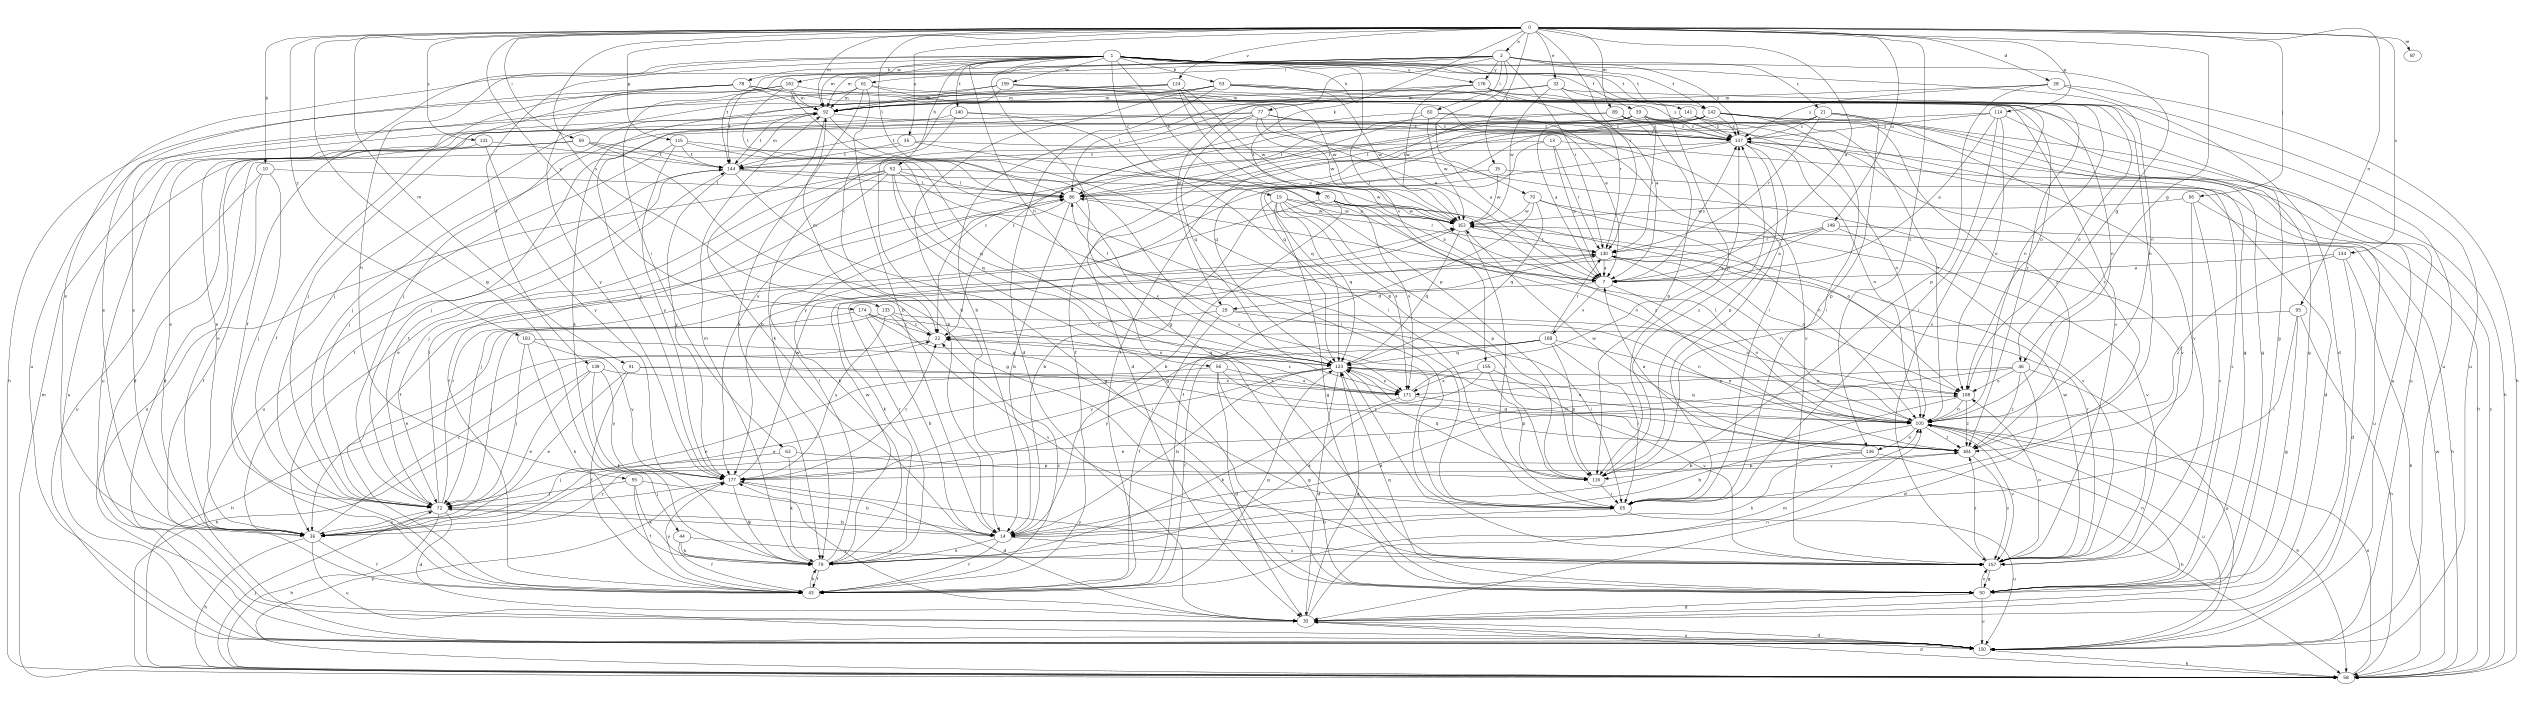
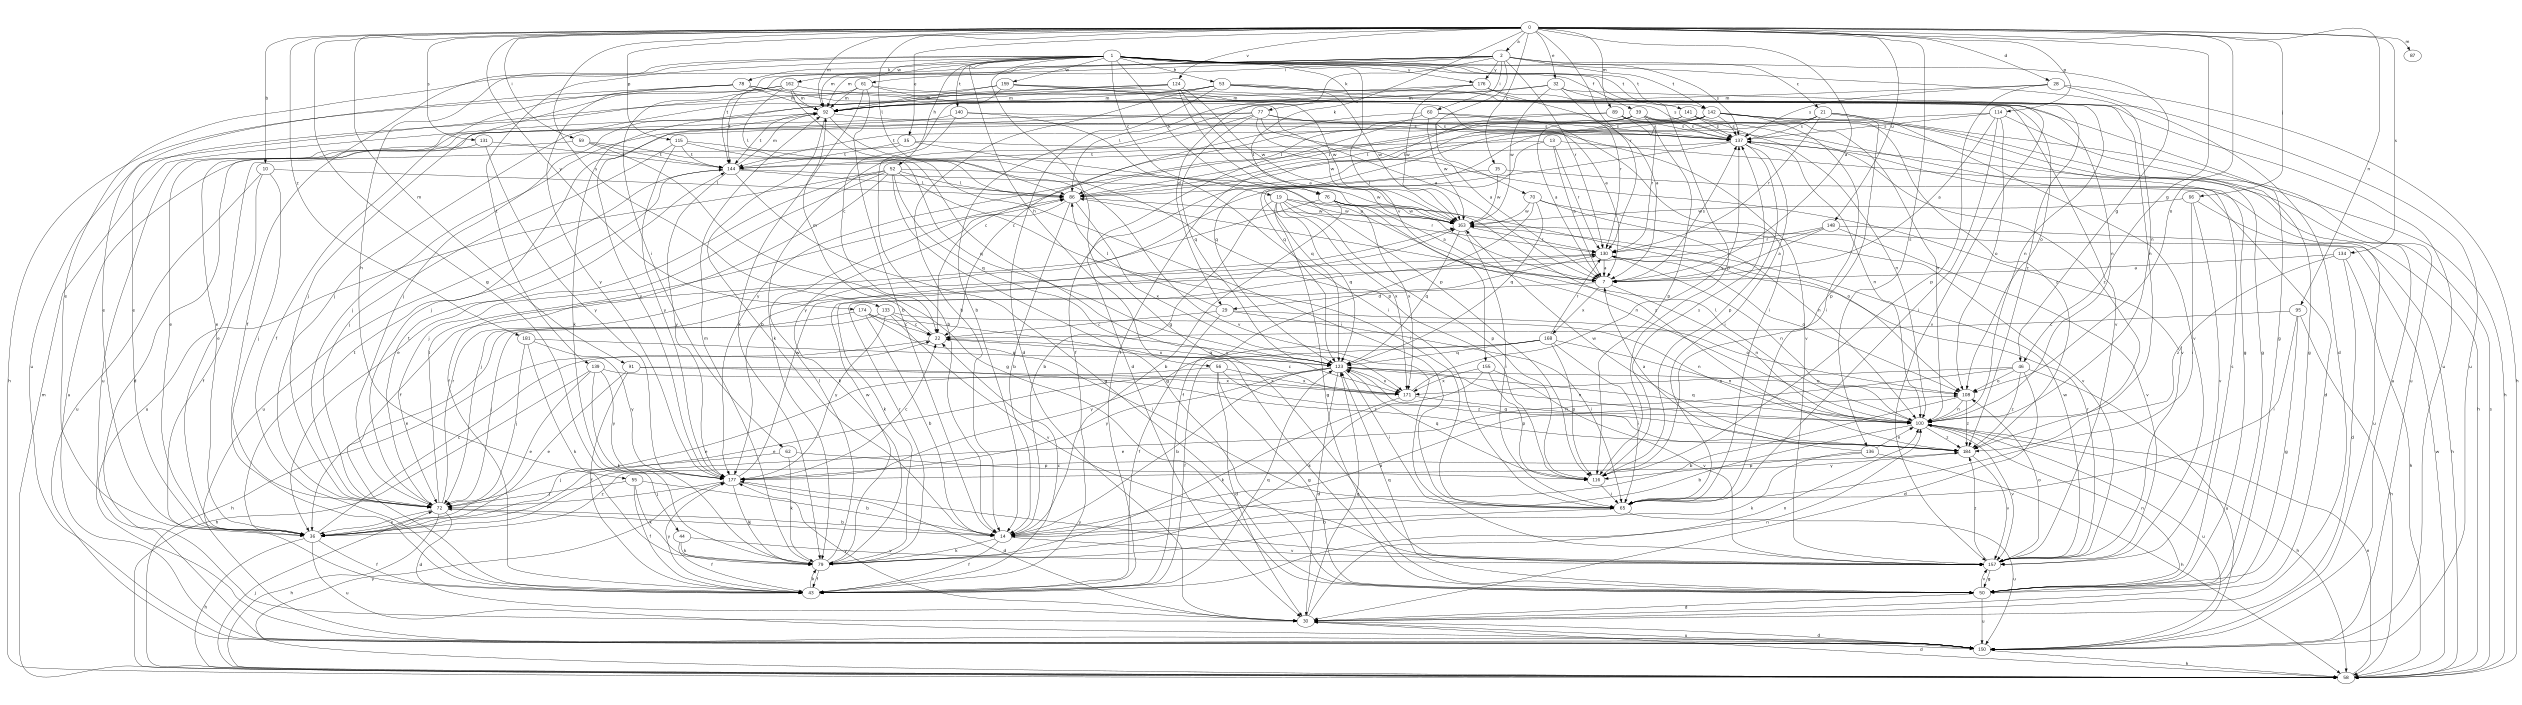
(2109, 113) -> (2125, 37)
(1902, 440) -> (1893, 438)
(1785, 508) -> (1785, 508)
(338, 607) -> none
